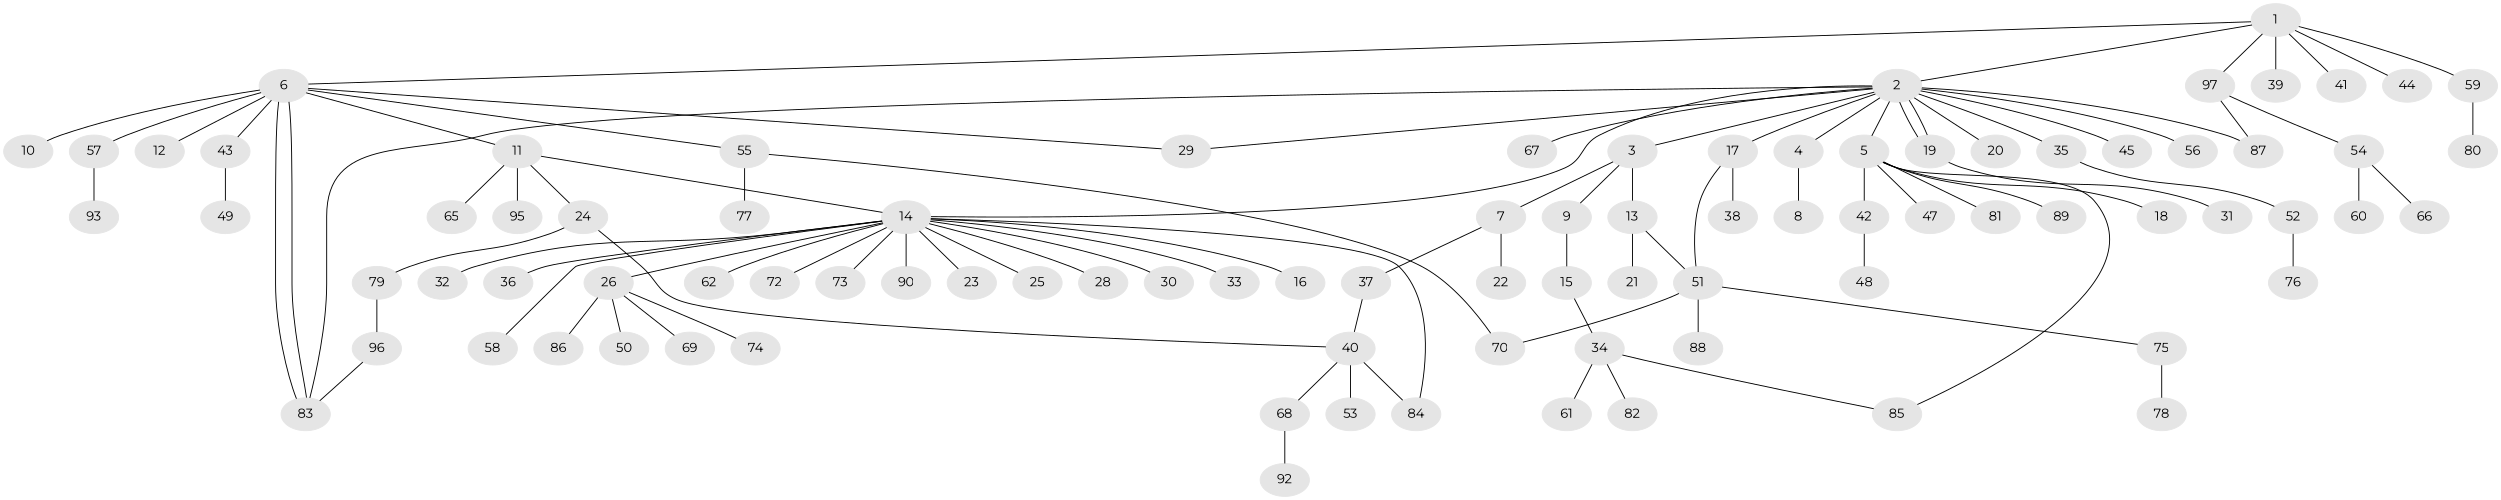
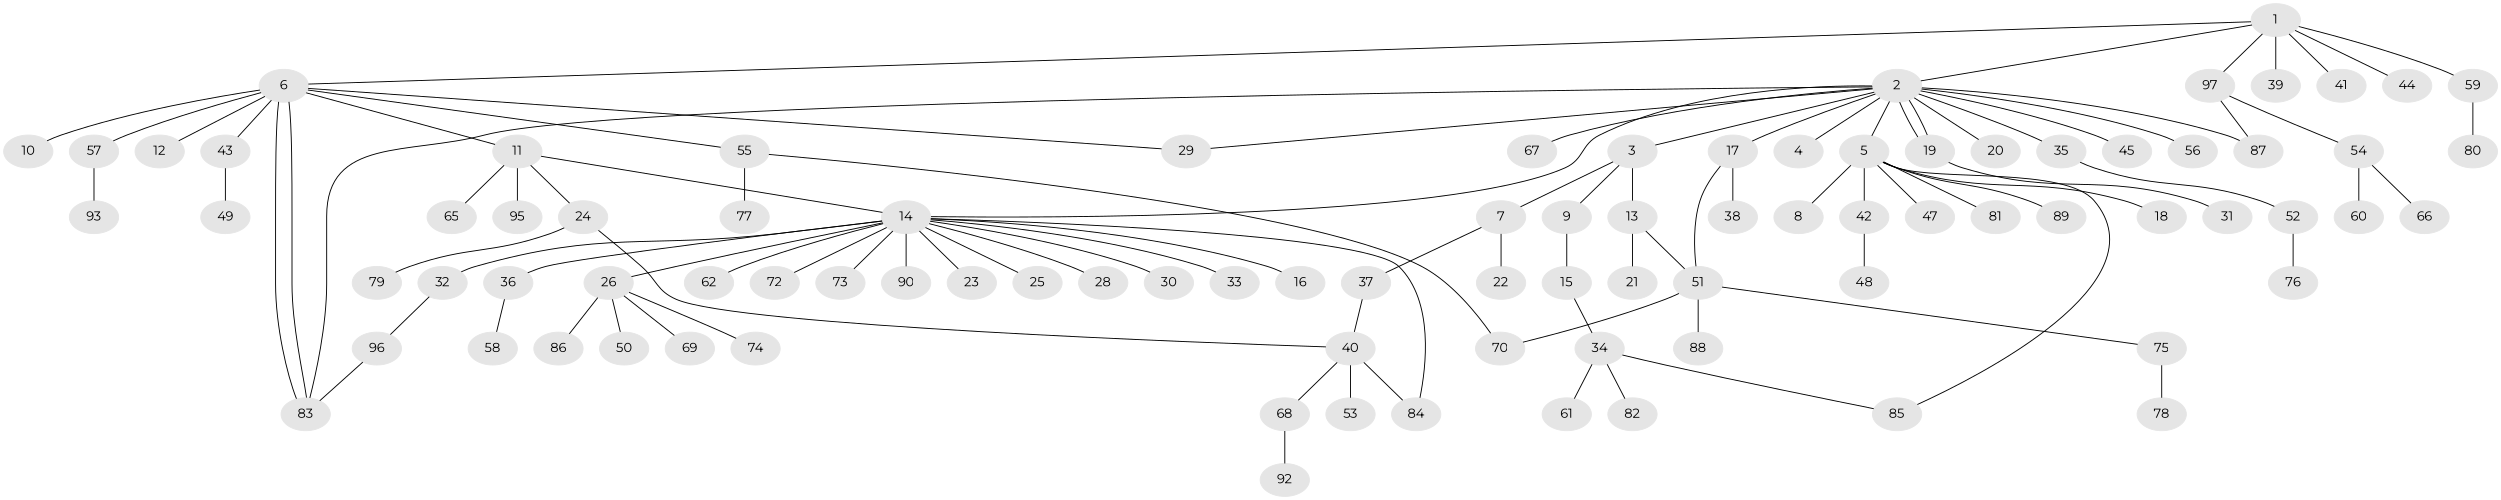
(1799, 184) -> (1831, 184)
(680, 249) -> (501, 316)
(377, 316) -> (410, 316)
